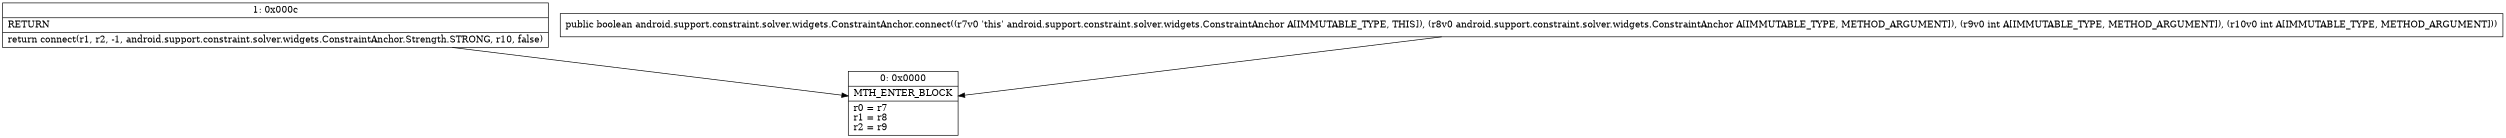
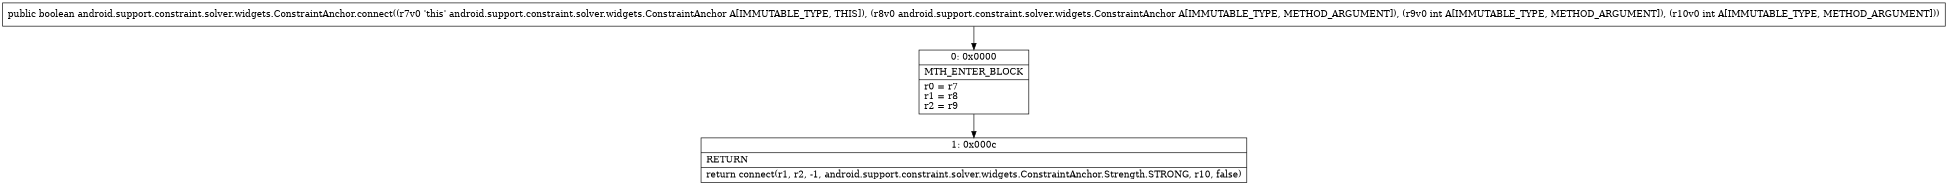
(647, 71) -> (974, 123)
